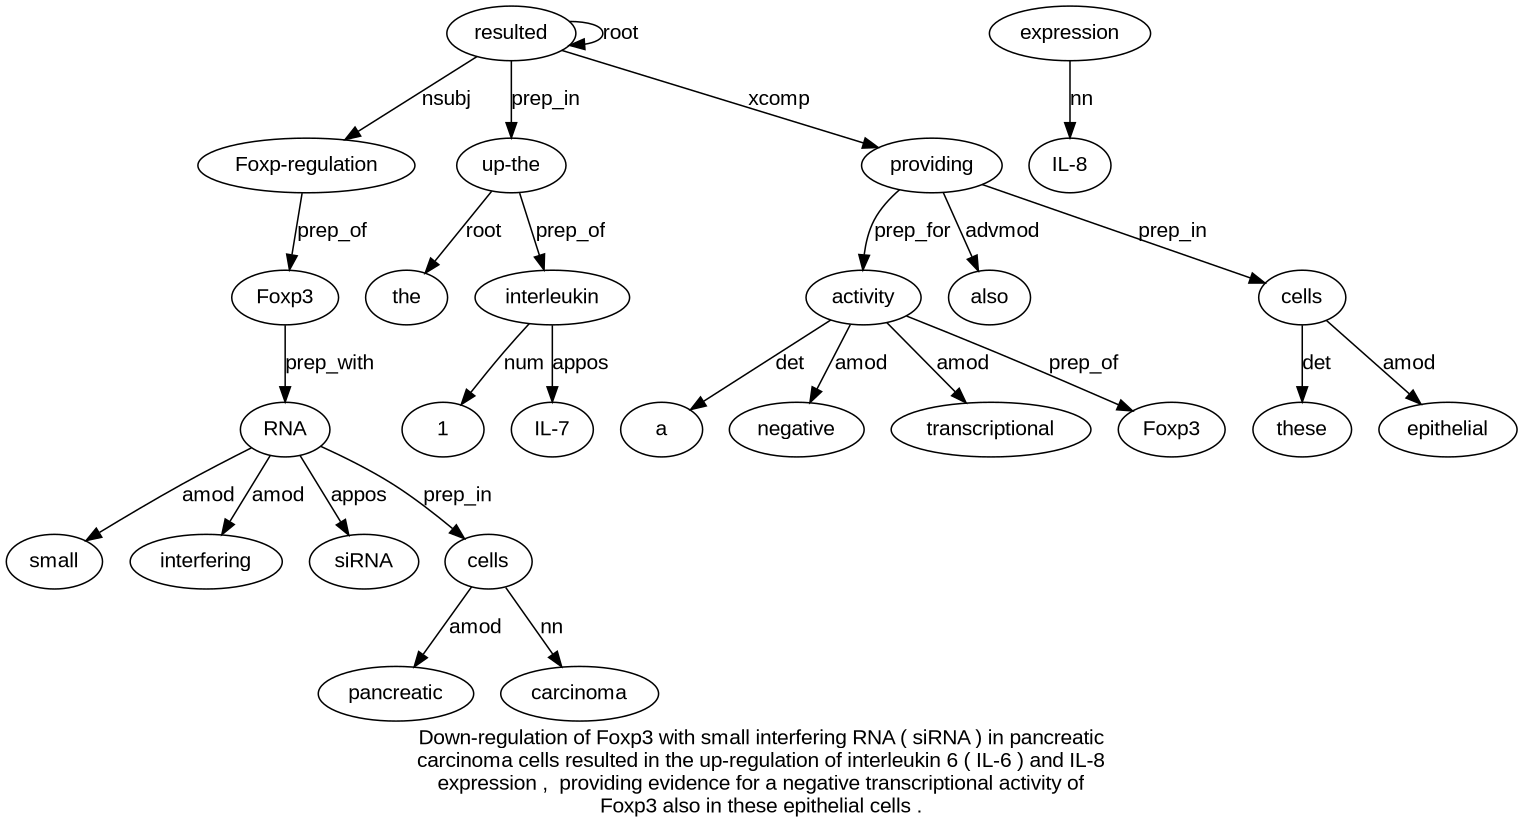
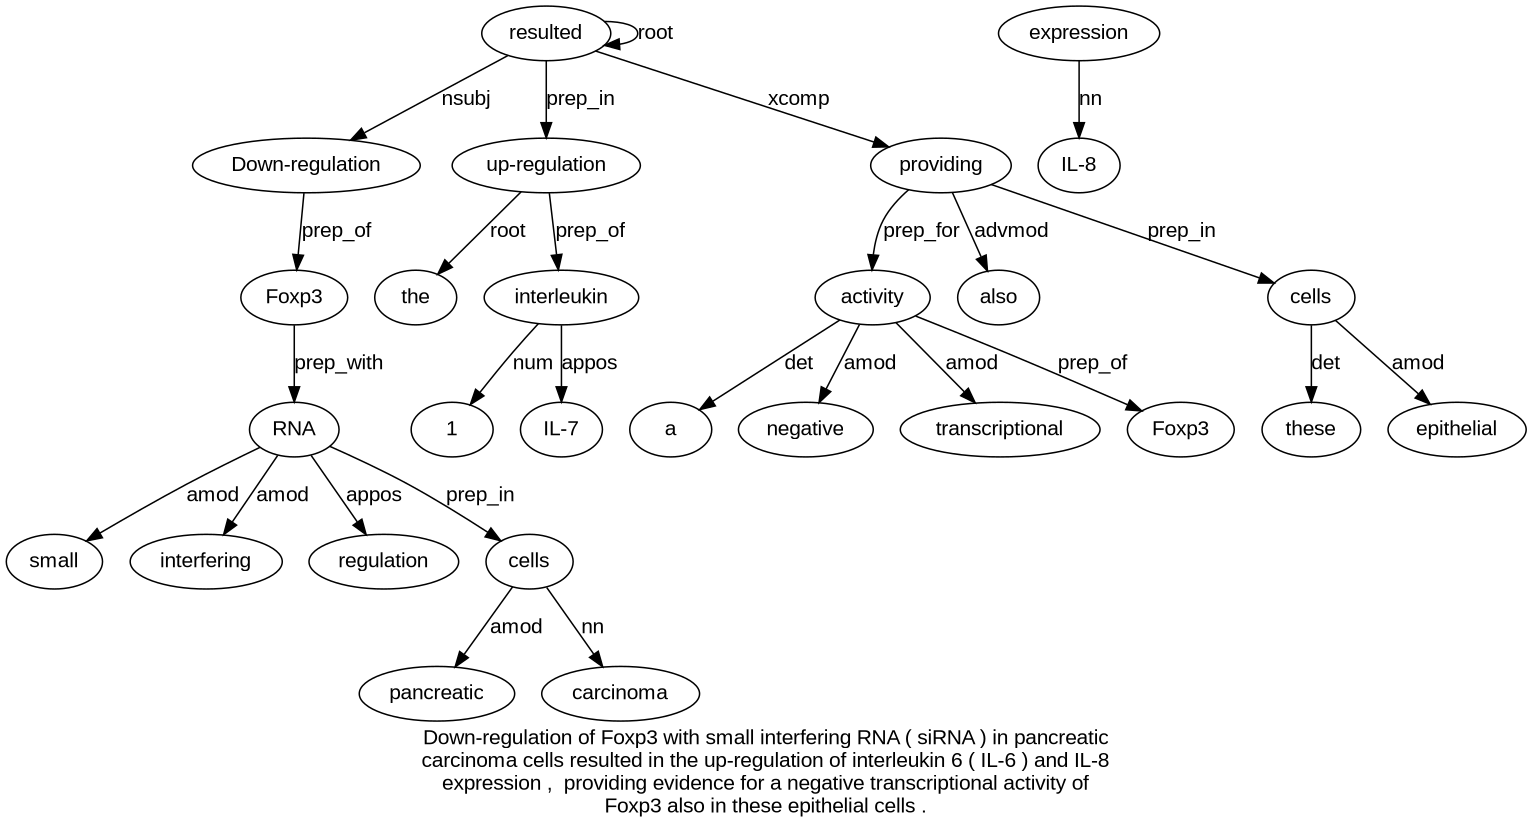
(306, 165) -> (306, 165)
(511, 165) -> (546, 165)
(364, 562) -> (384, 562)
